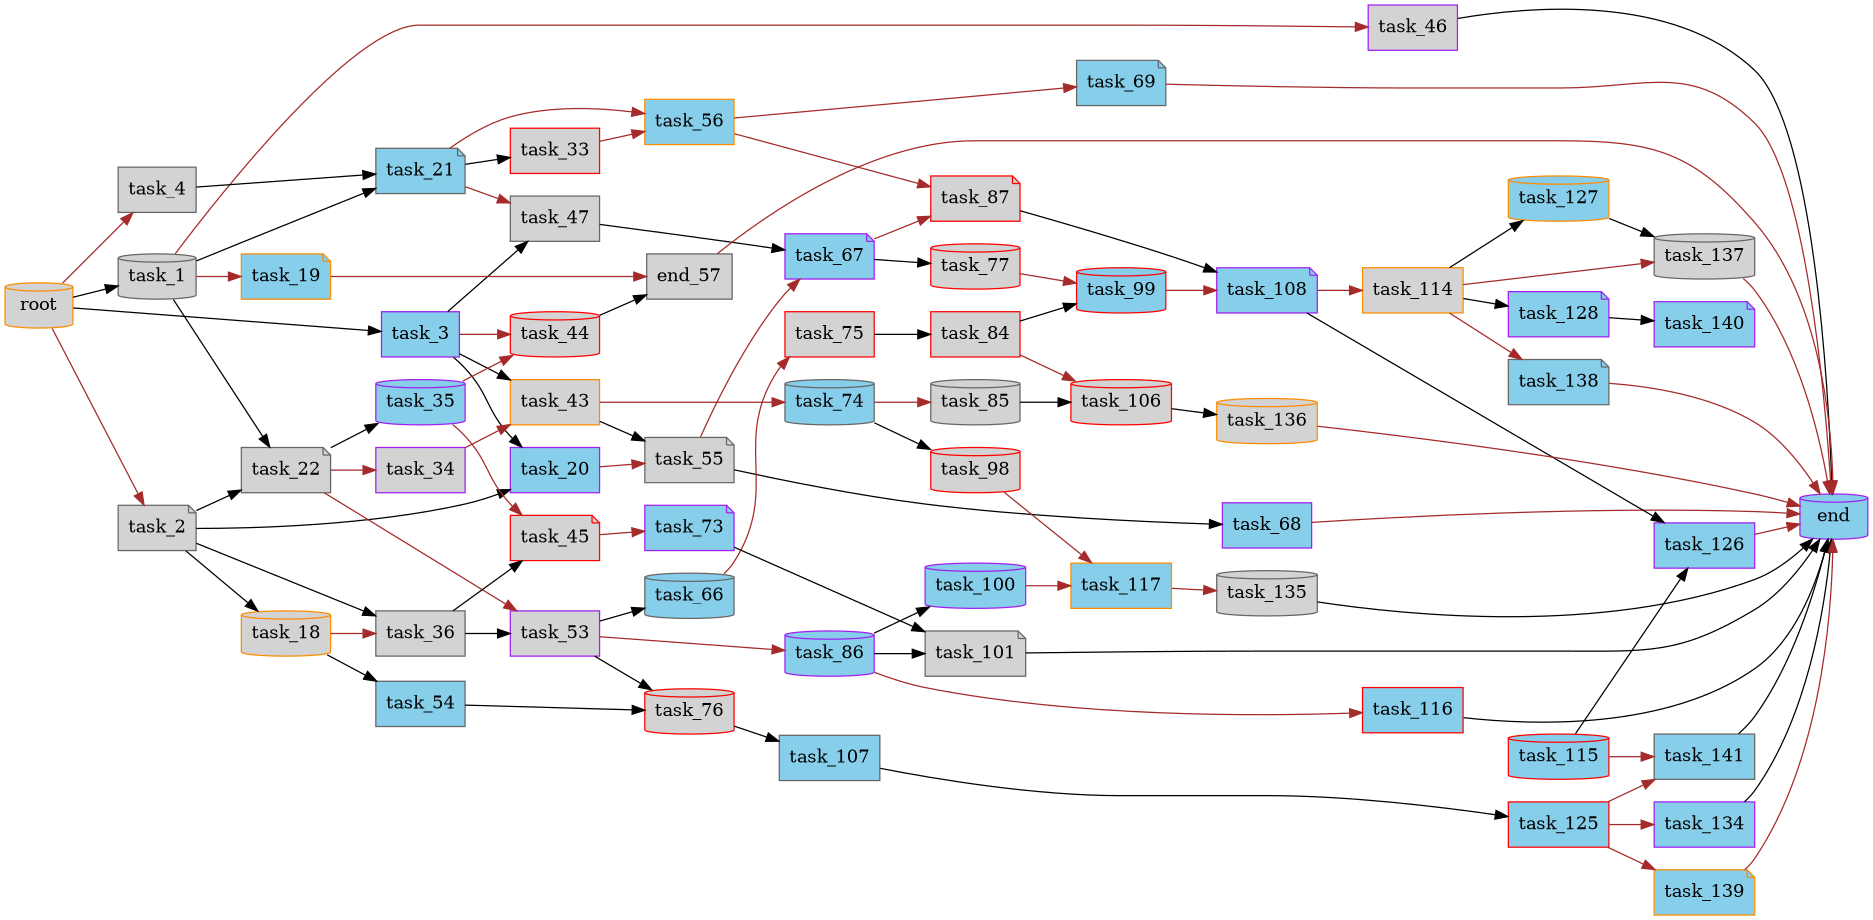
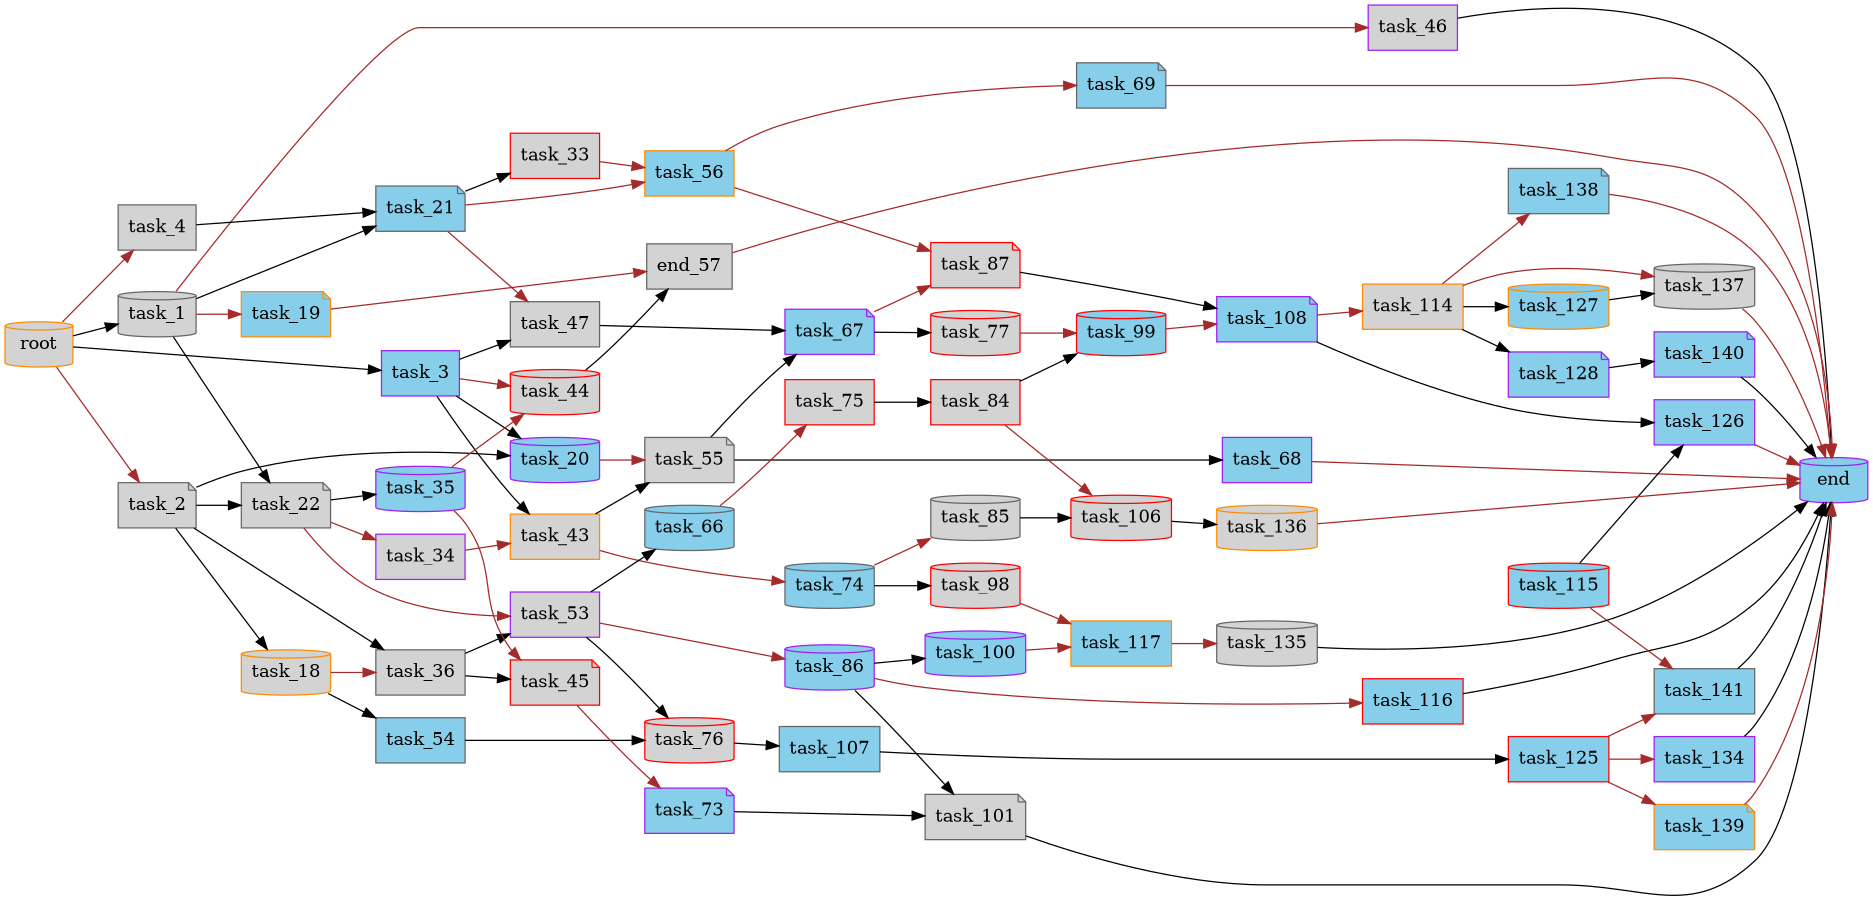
(740, 359) -> (747, 399)
none -> (1776, 410)
(555, 470) -> (555, 460)
